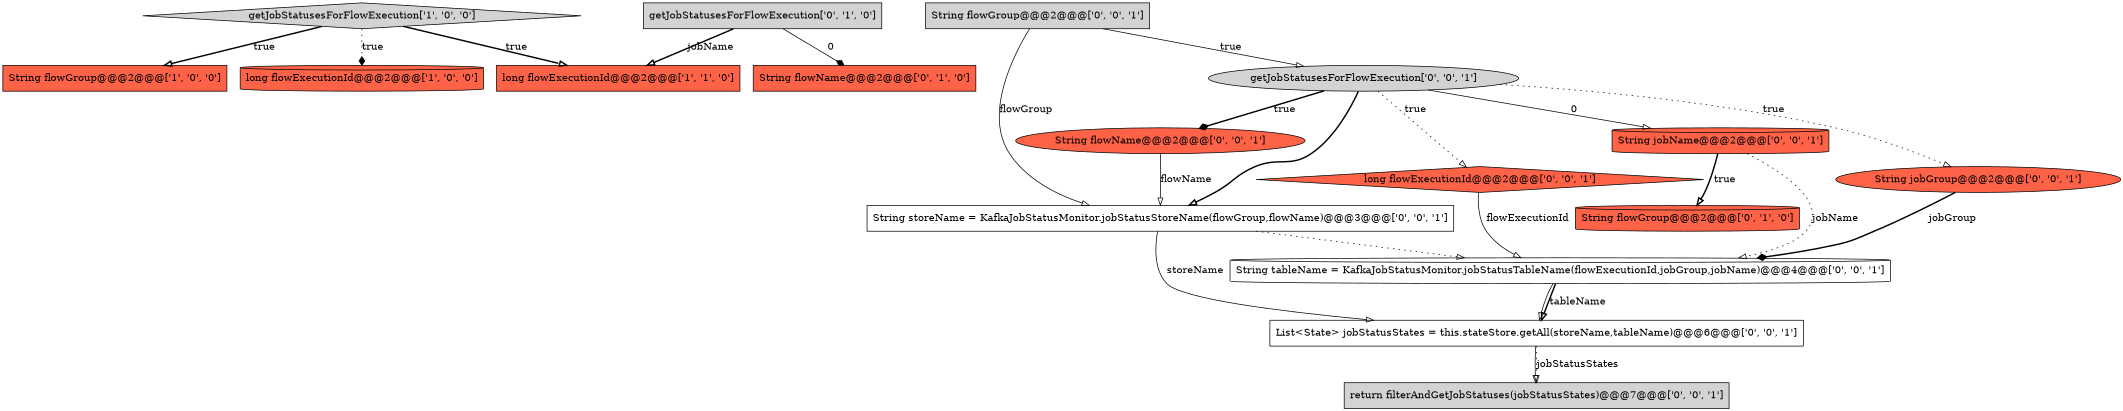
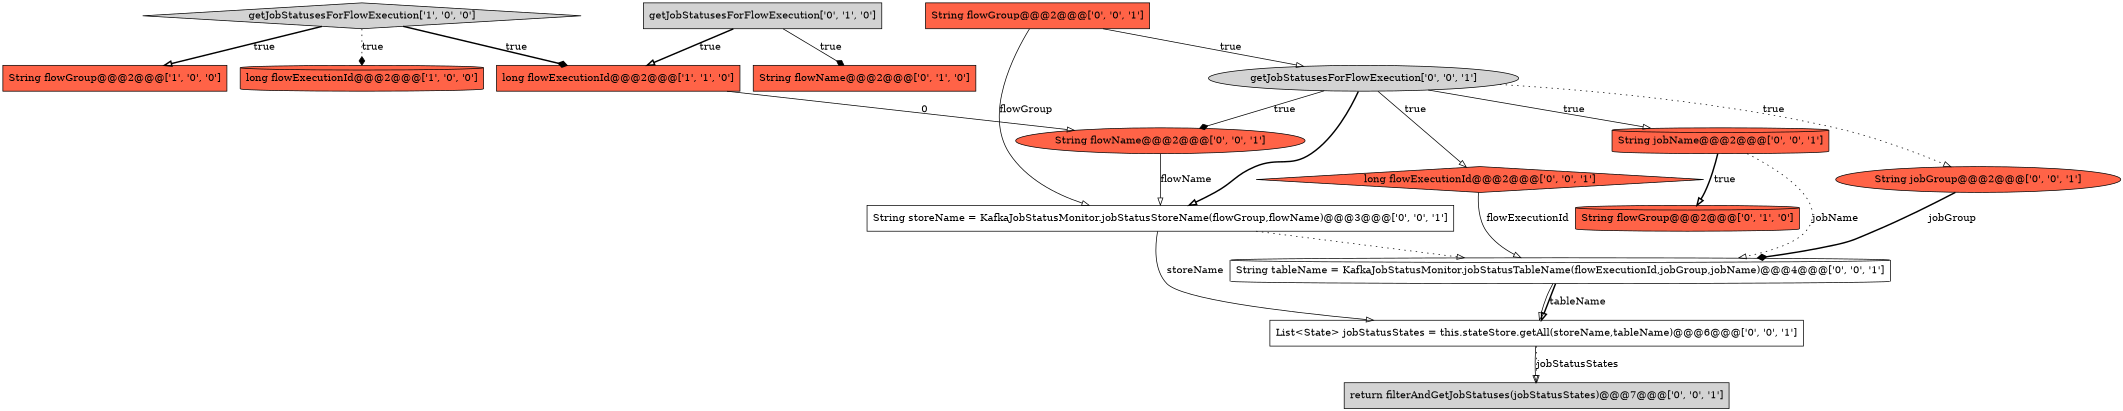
(1038, 16) -> (1038, 16)
(481, 45) -> (481, 45)
(711, 47) -> (711, 47)
(831, 47) -> (831, 47)
(1266, 108) -> (1266, 108)
none -> (897, 110)
(1574, 110) -> (1574, 110)
(1419, 127) -> (1419, 127)
